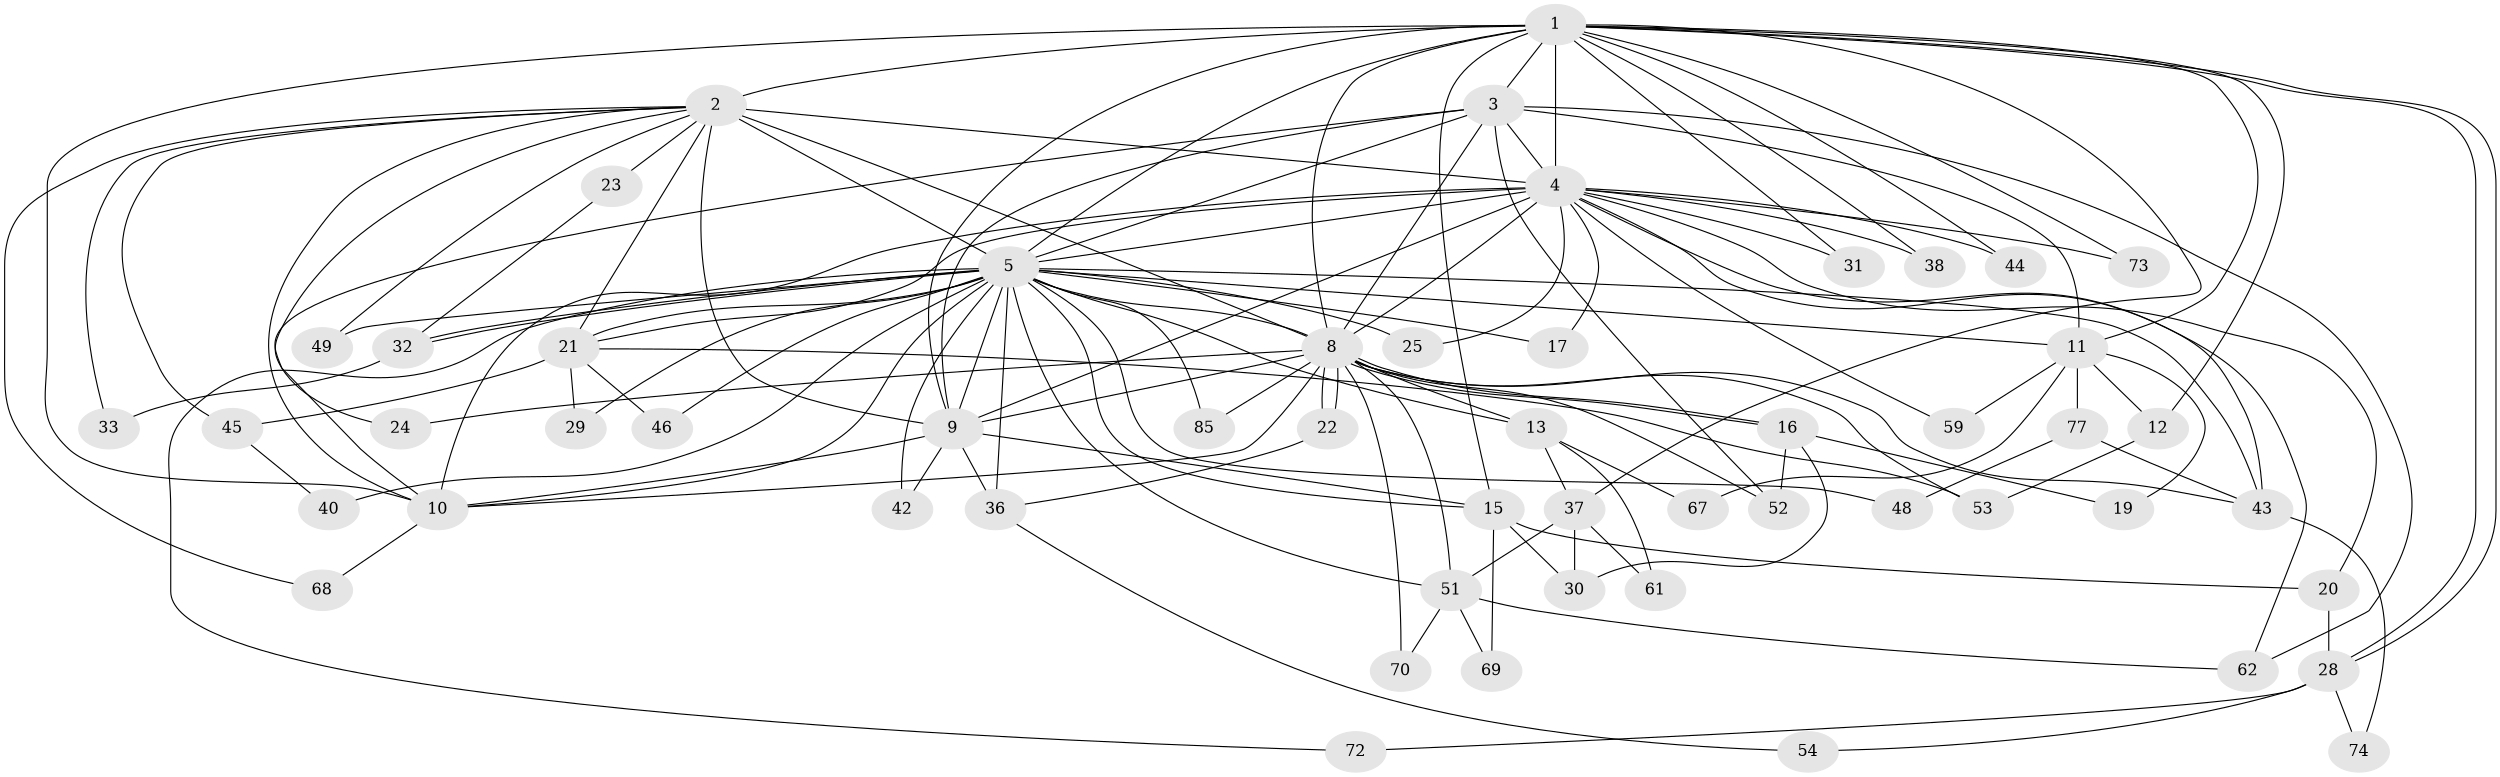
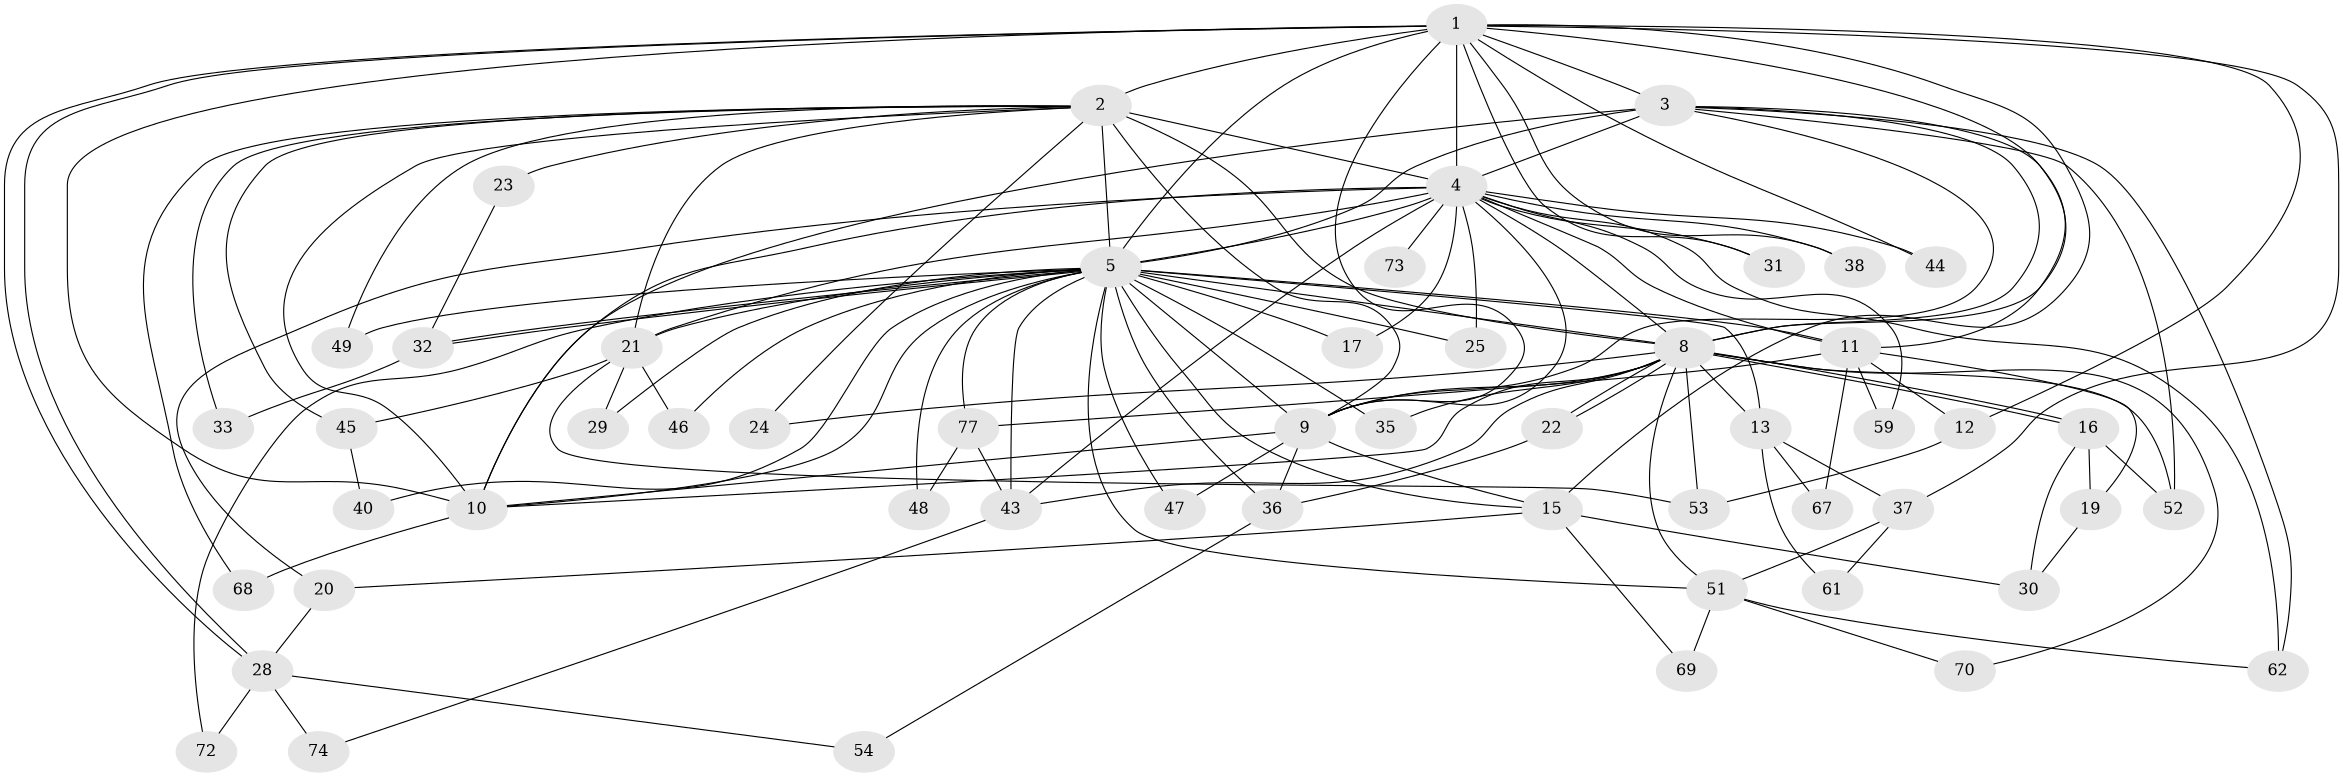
(2218, 87) -> (1646, 283)
(1858, 123) -> none
none -> (989, 313)
(1204, 429) -> (1386, 429)
(902, 509) -> (1175, 509)
(1575, 550) -> (2060, 550)
